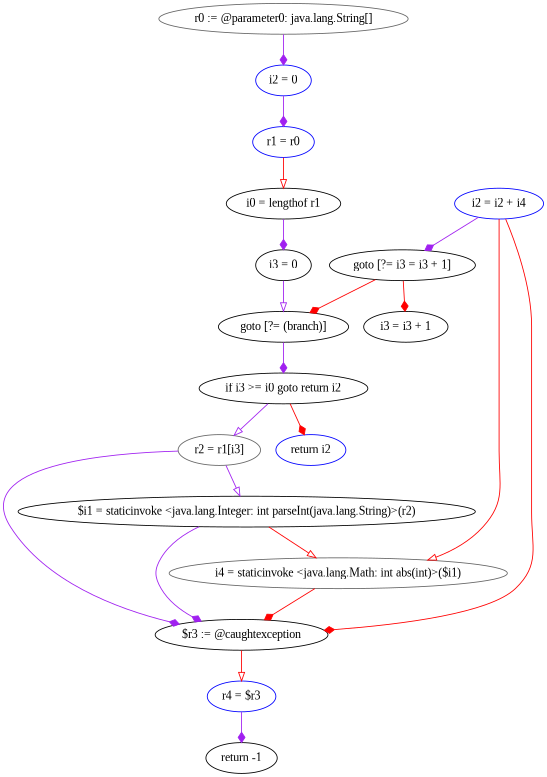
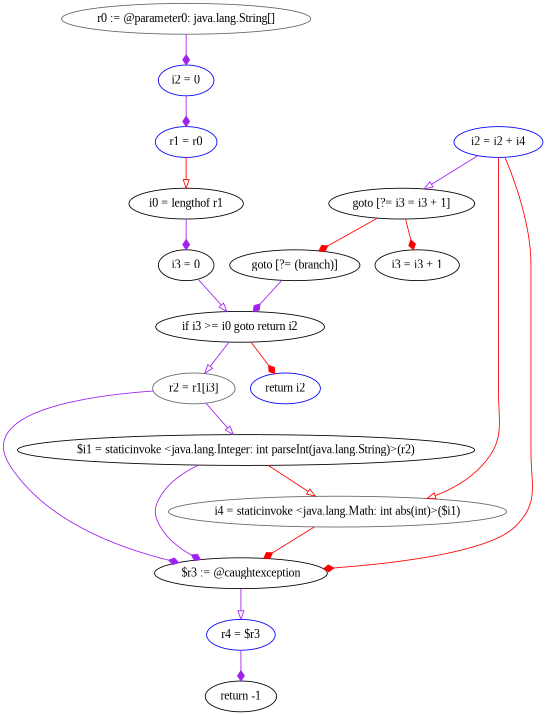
(456, 231) -> (455, 170)
(283, 292) -> (210, 292)
(242, 661) -> (241, 600)
